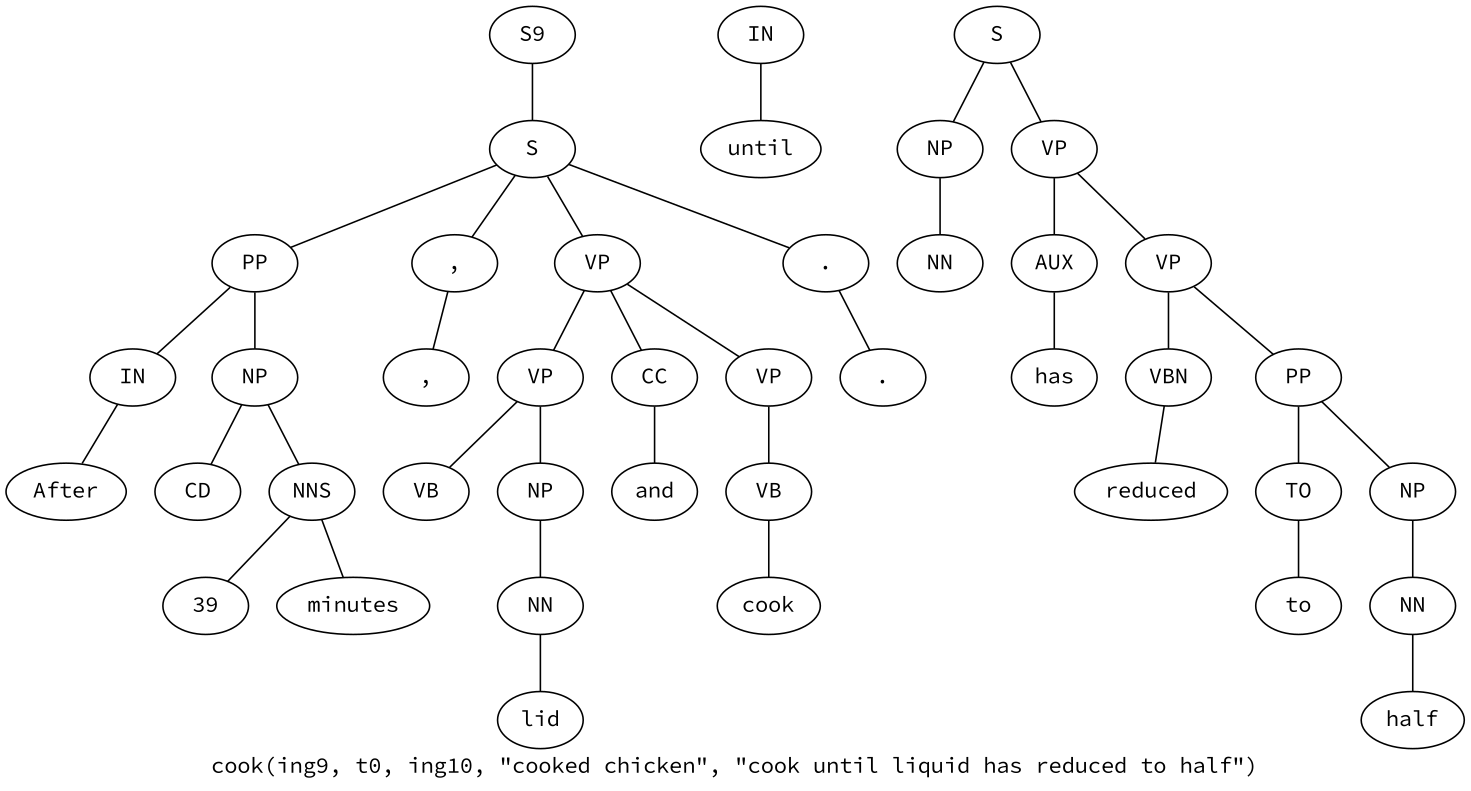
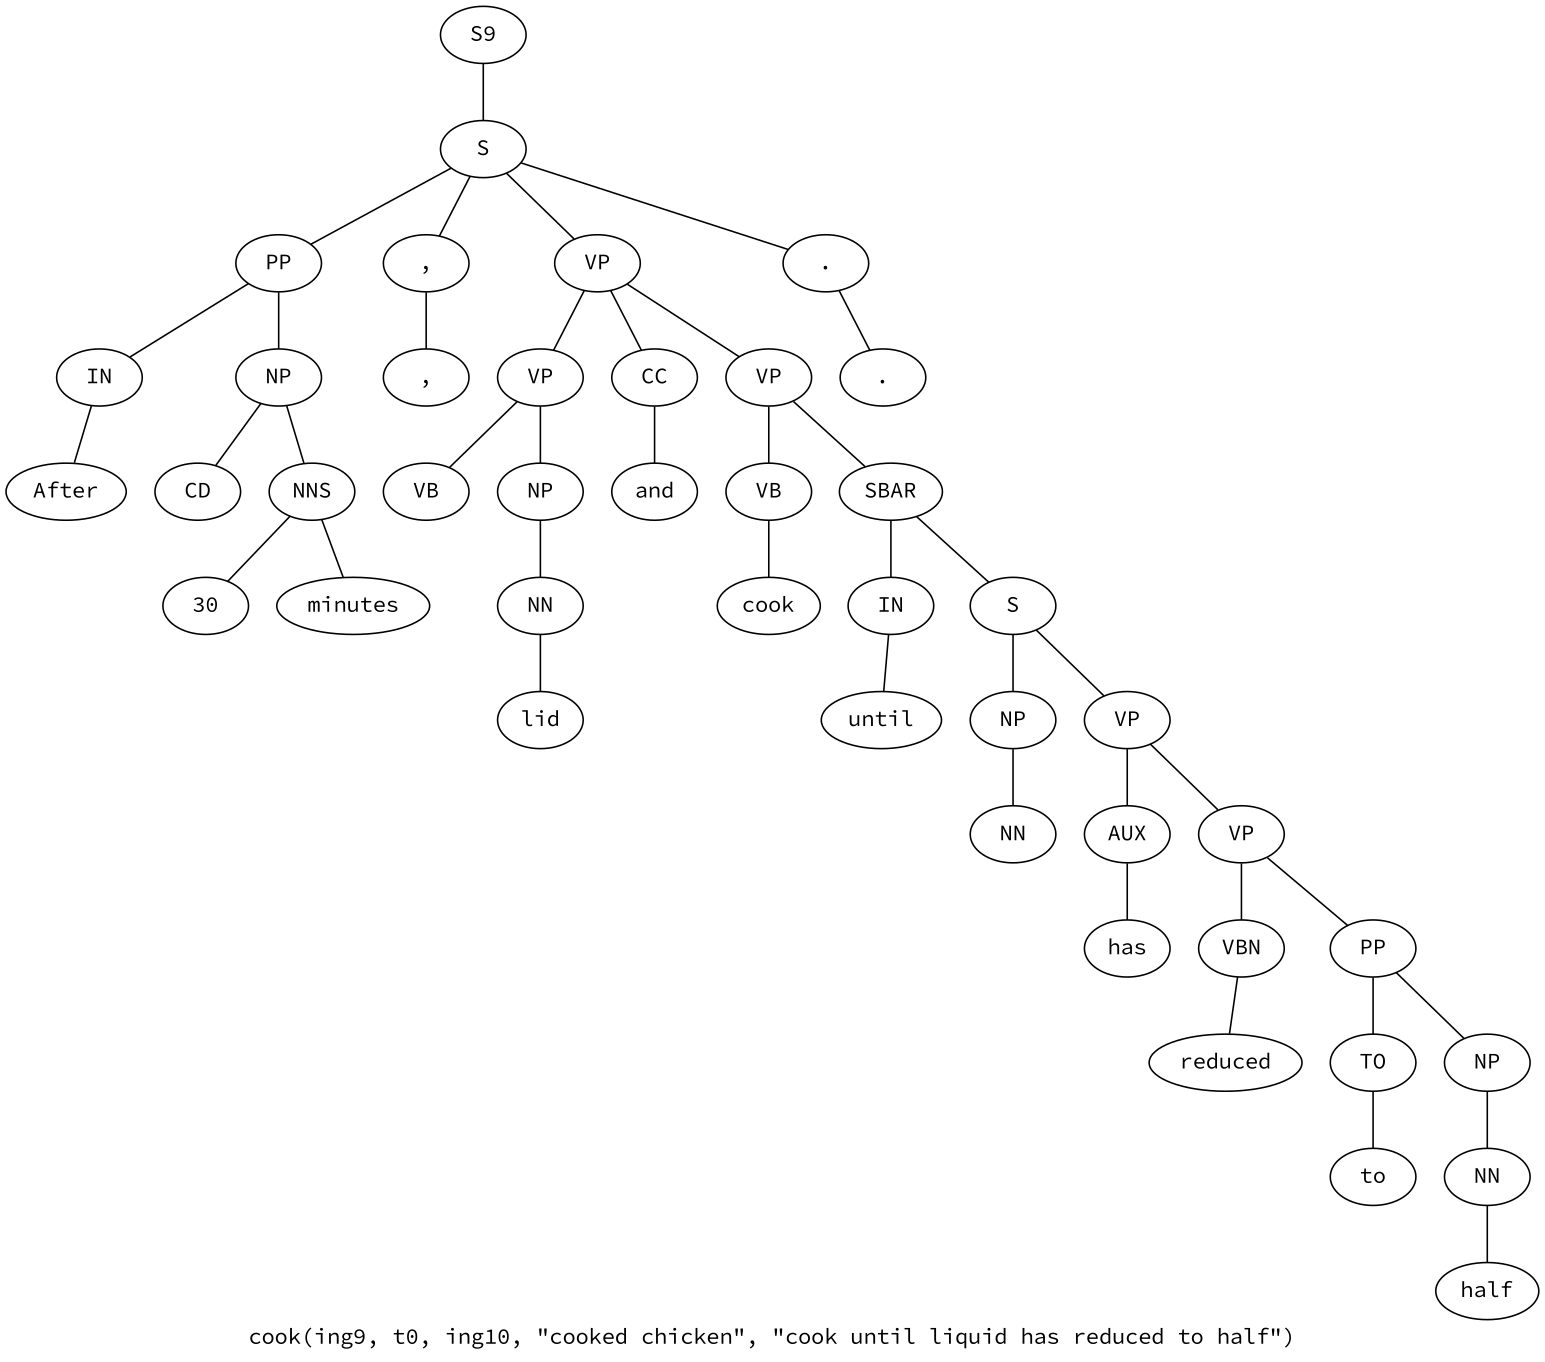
none -> (891, 492)
(206, 606) -> (206, 606)
